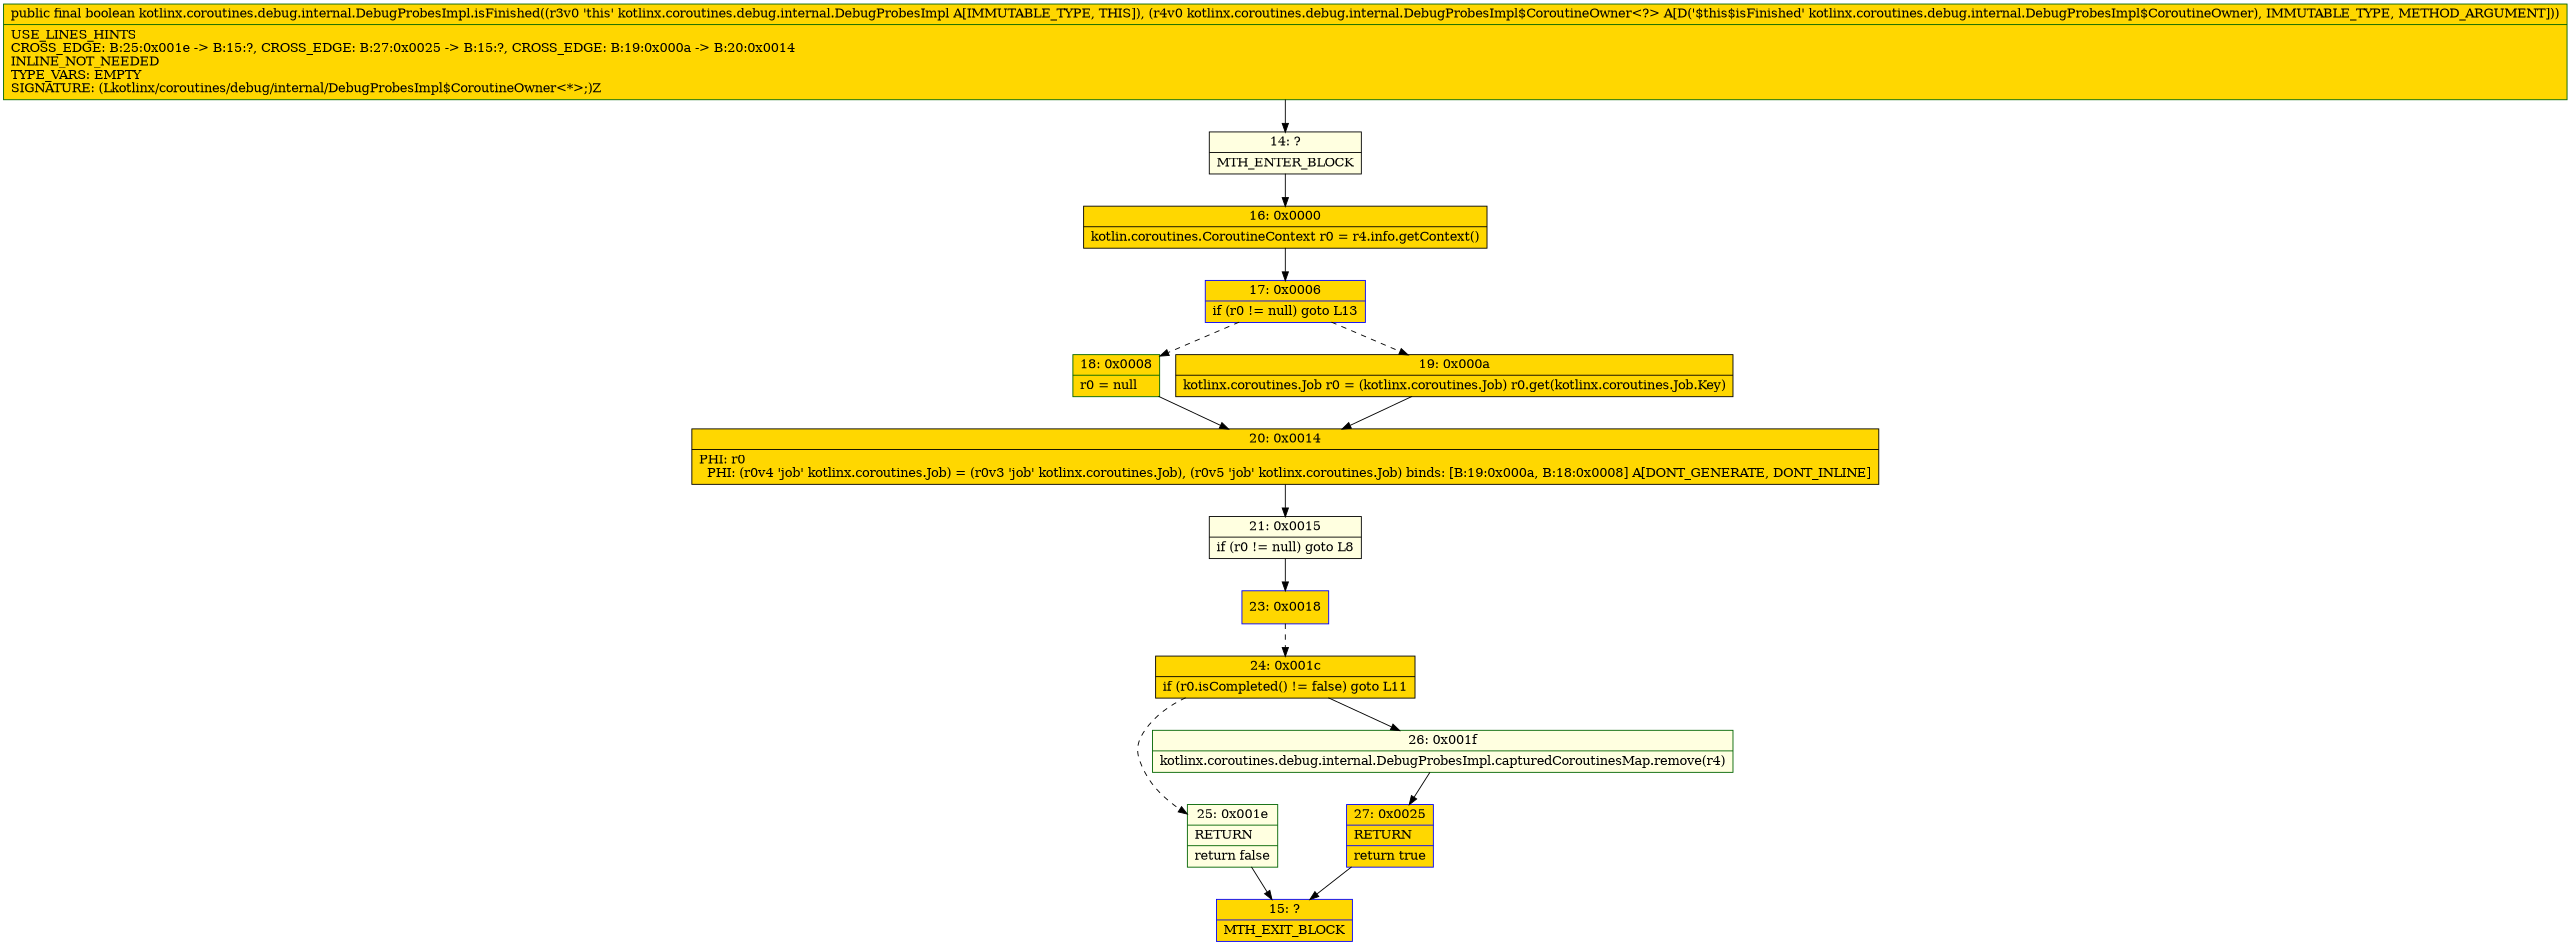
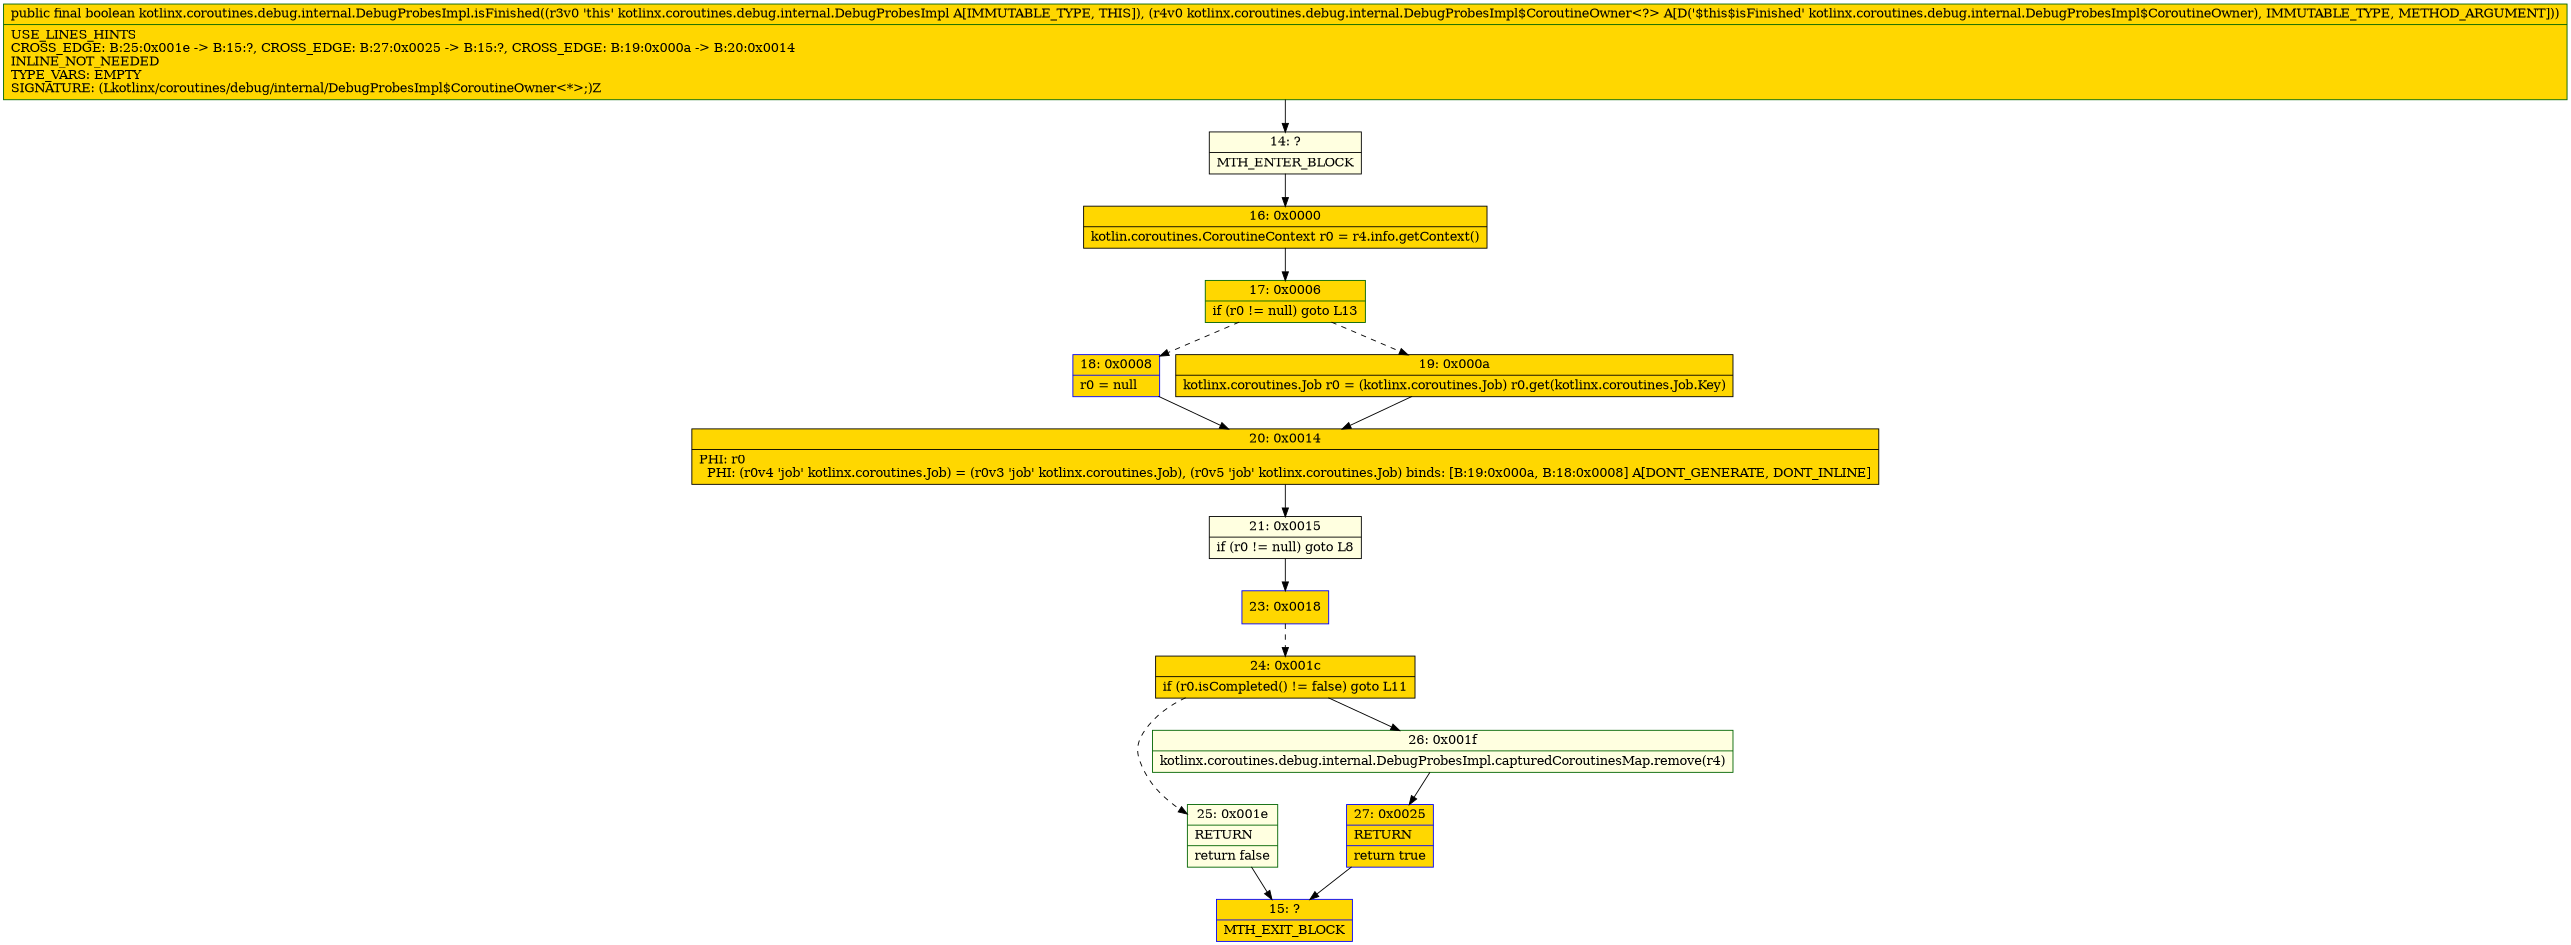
(1285, 301) -> (1285, 301)
(1116, 376) -> (1116, 376)
